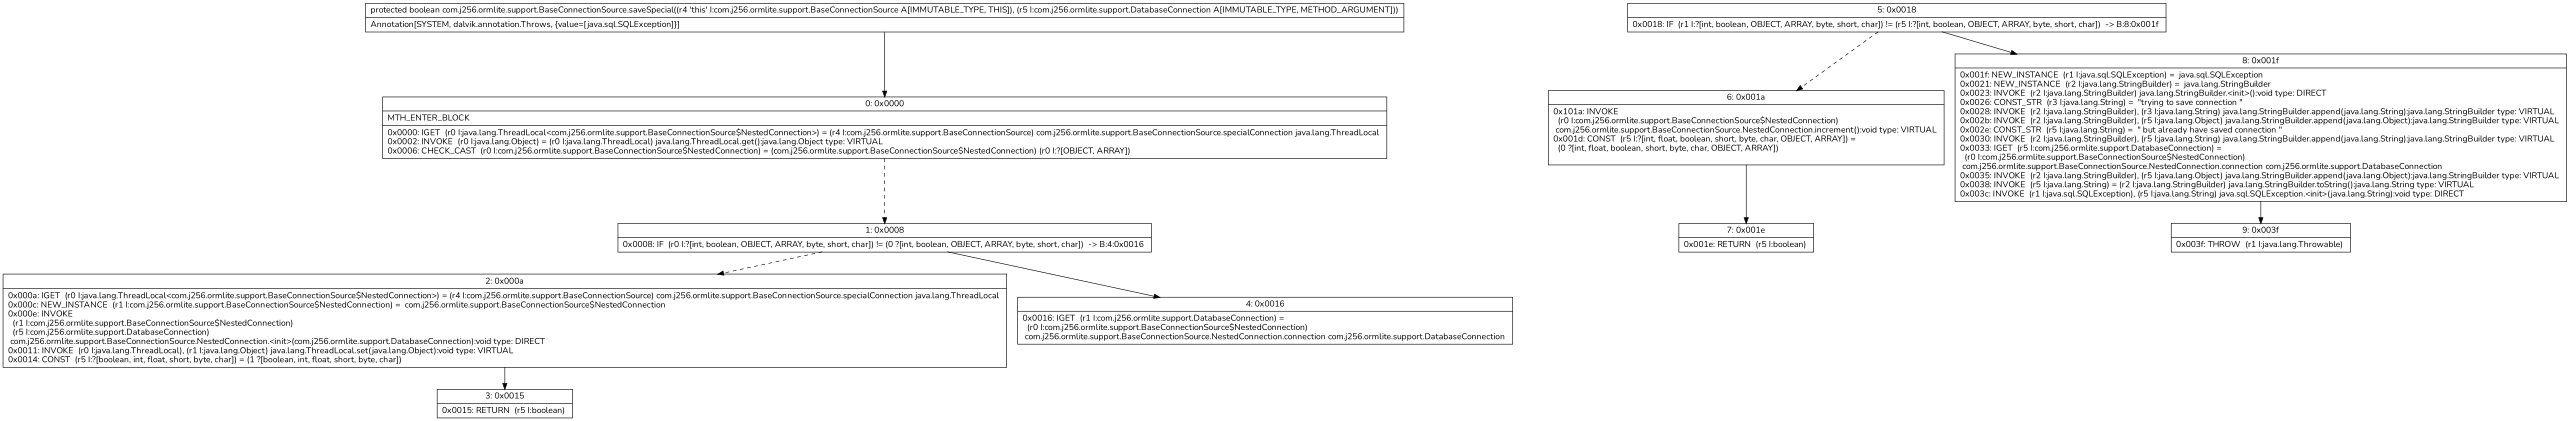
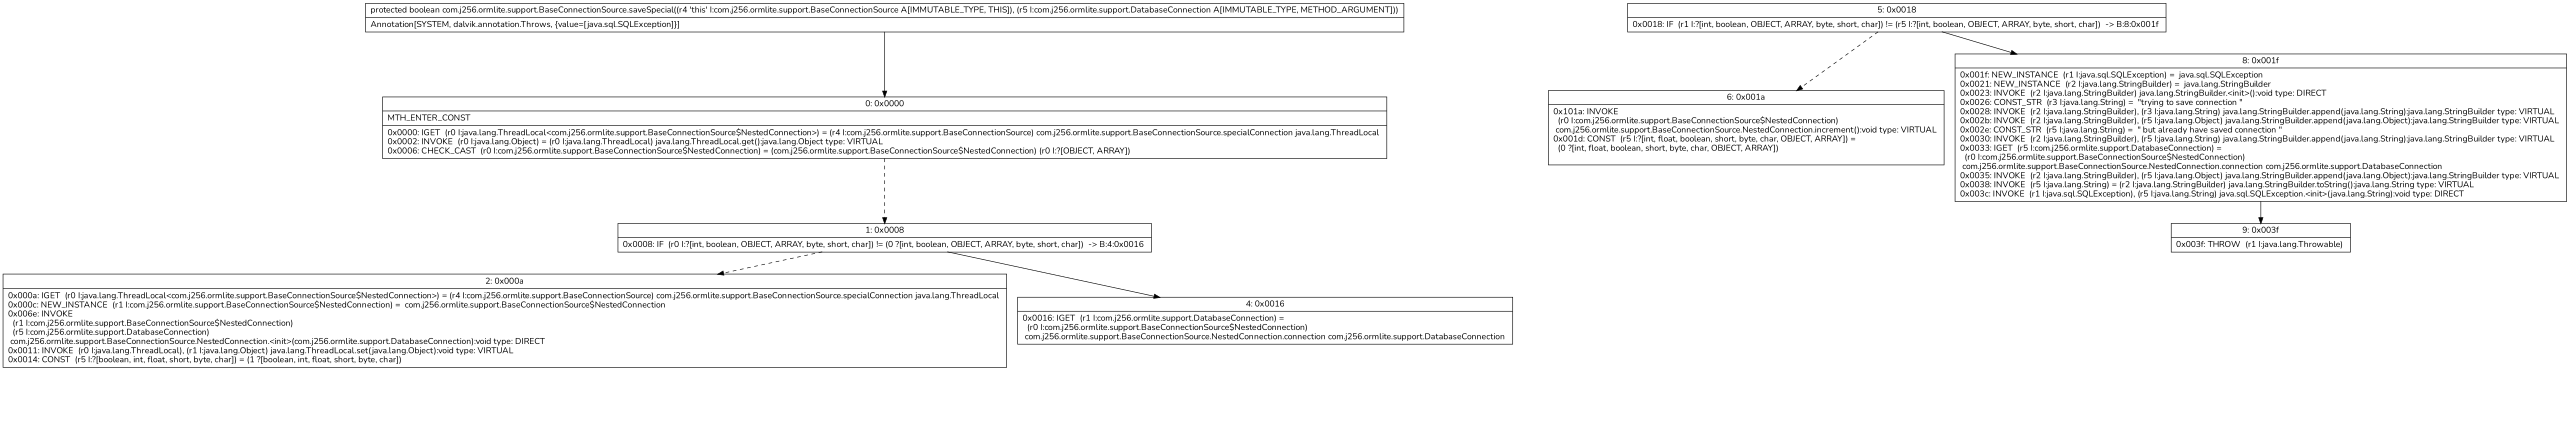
(429, 118) -> (429, 118)
(1746, 238) -> none
(43, 314) -> (43, 314)
(505, 404) -> none
